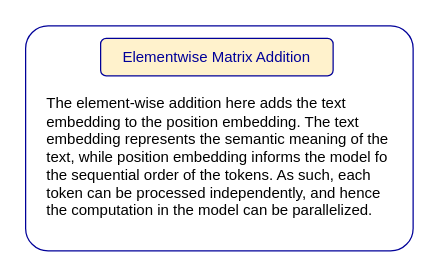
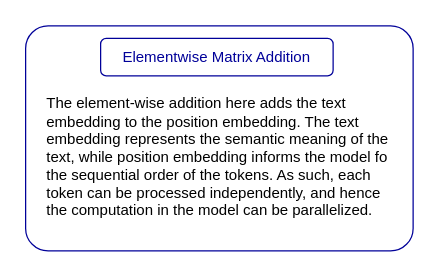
(217, 57) -> (217, 57)
